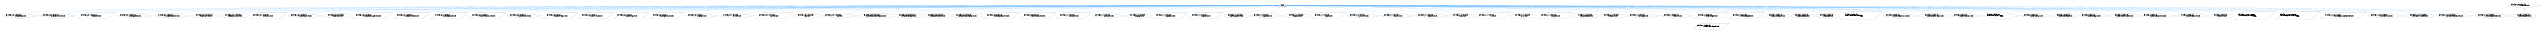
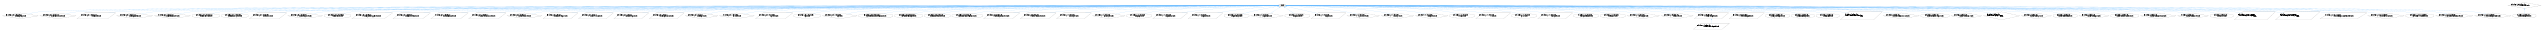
(1237, 16) -> (1237, 16)
(1432, 16) -> (1432, 16)
